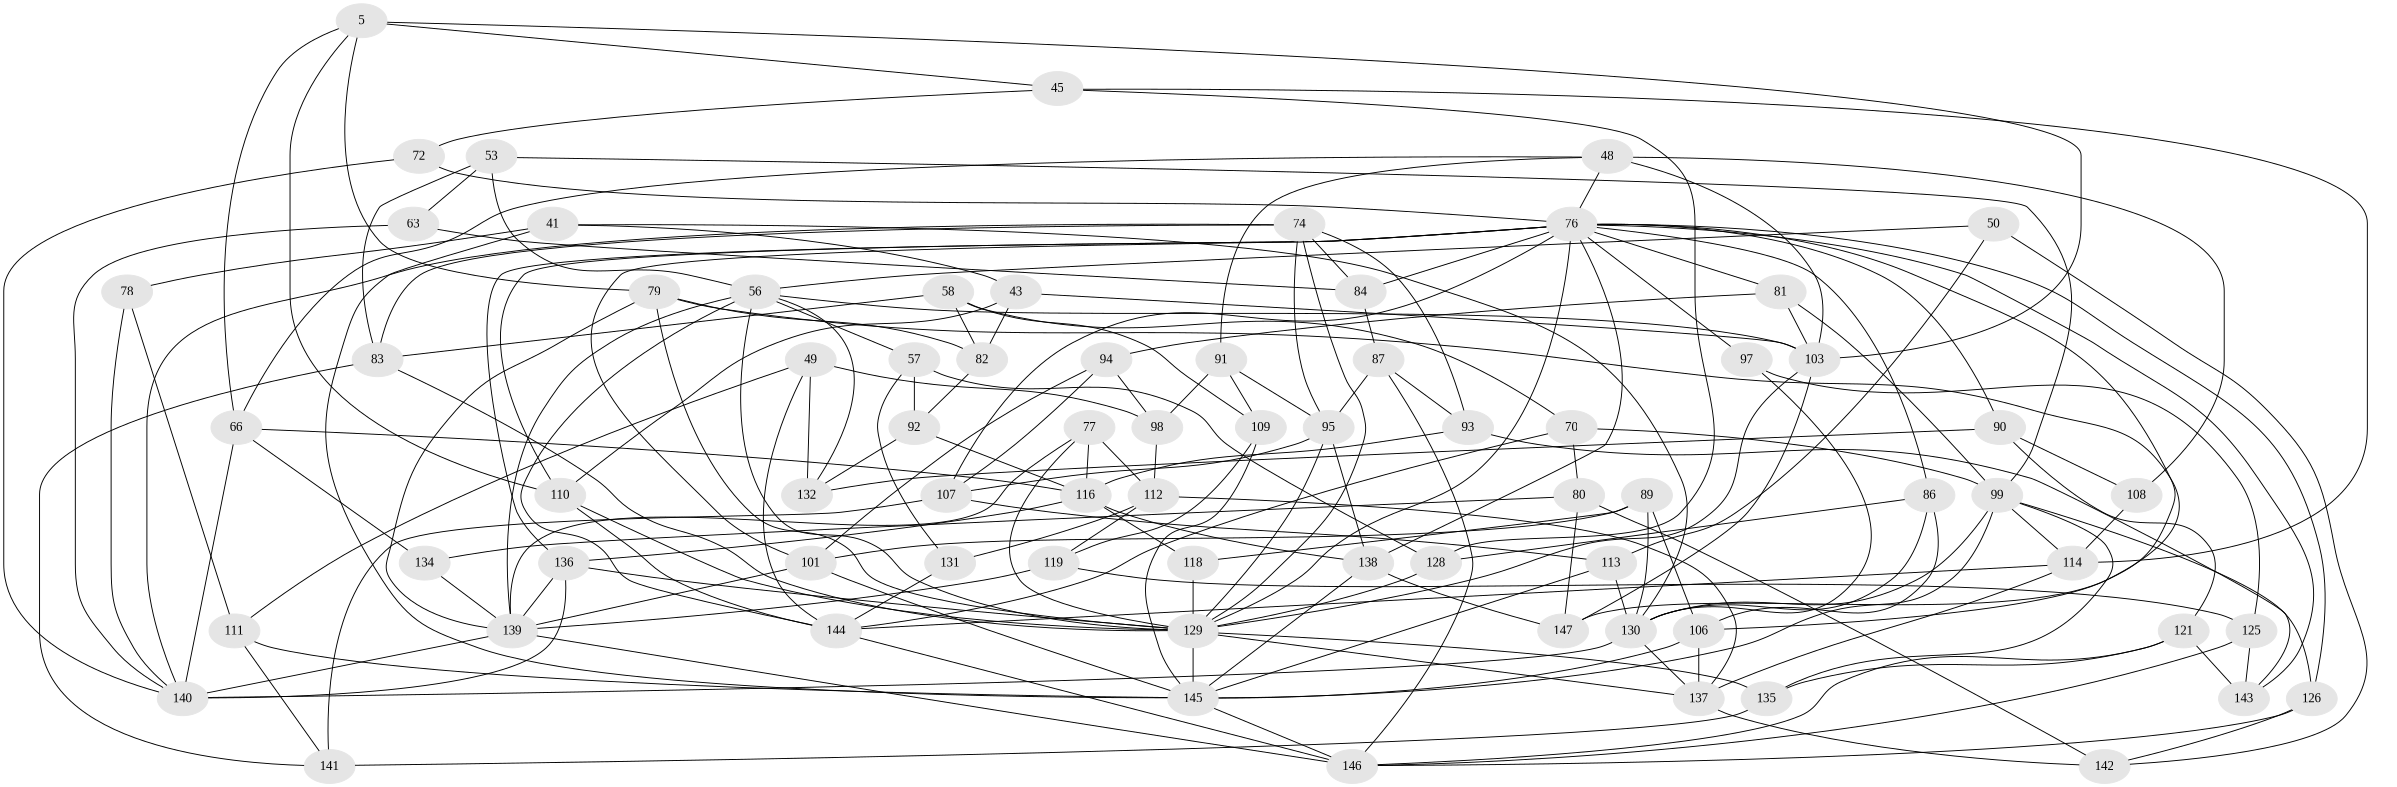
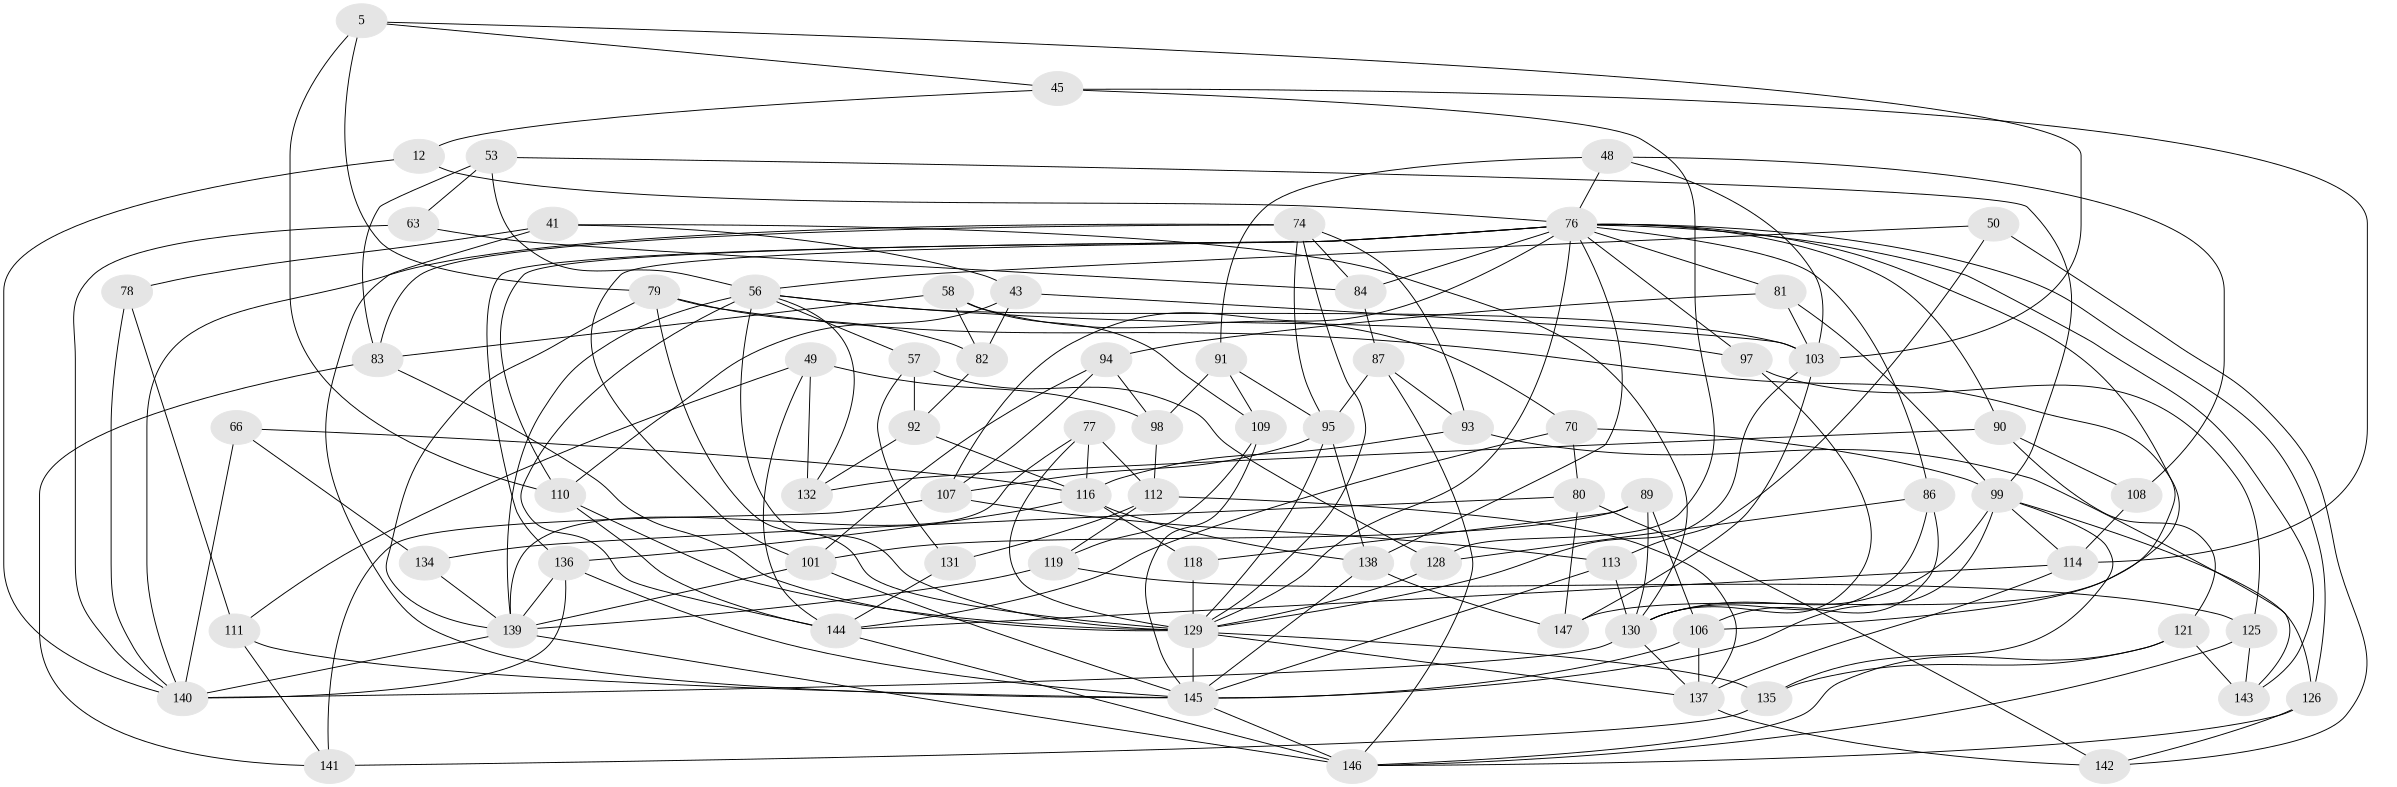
(419, 156) -> (419, 156)
(870, 170) -> none
(232, 199) -> none
none -> (1157, 321)
(762, 590) -> (870, 662)
